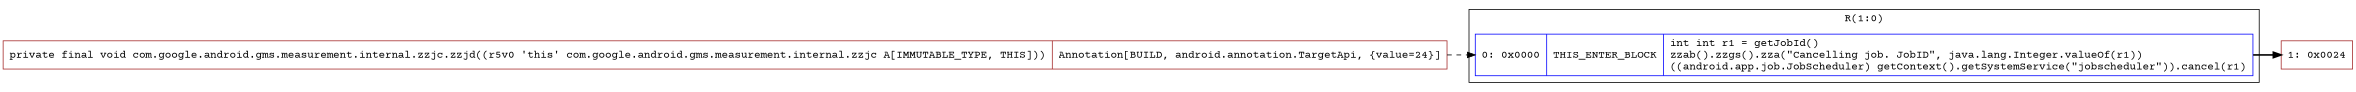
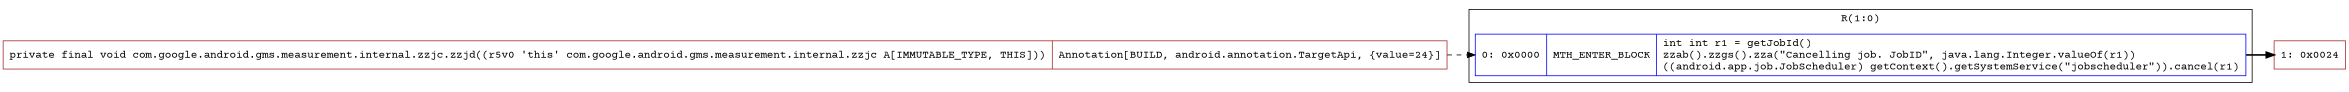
(1605, 55) -> (1602, 55)
